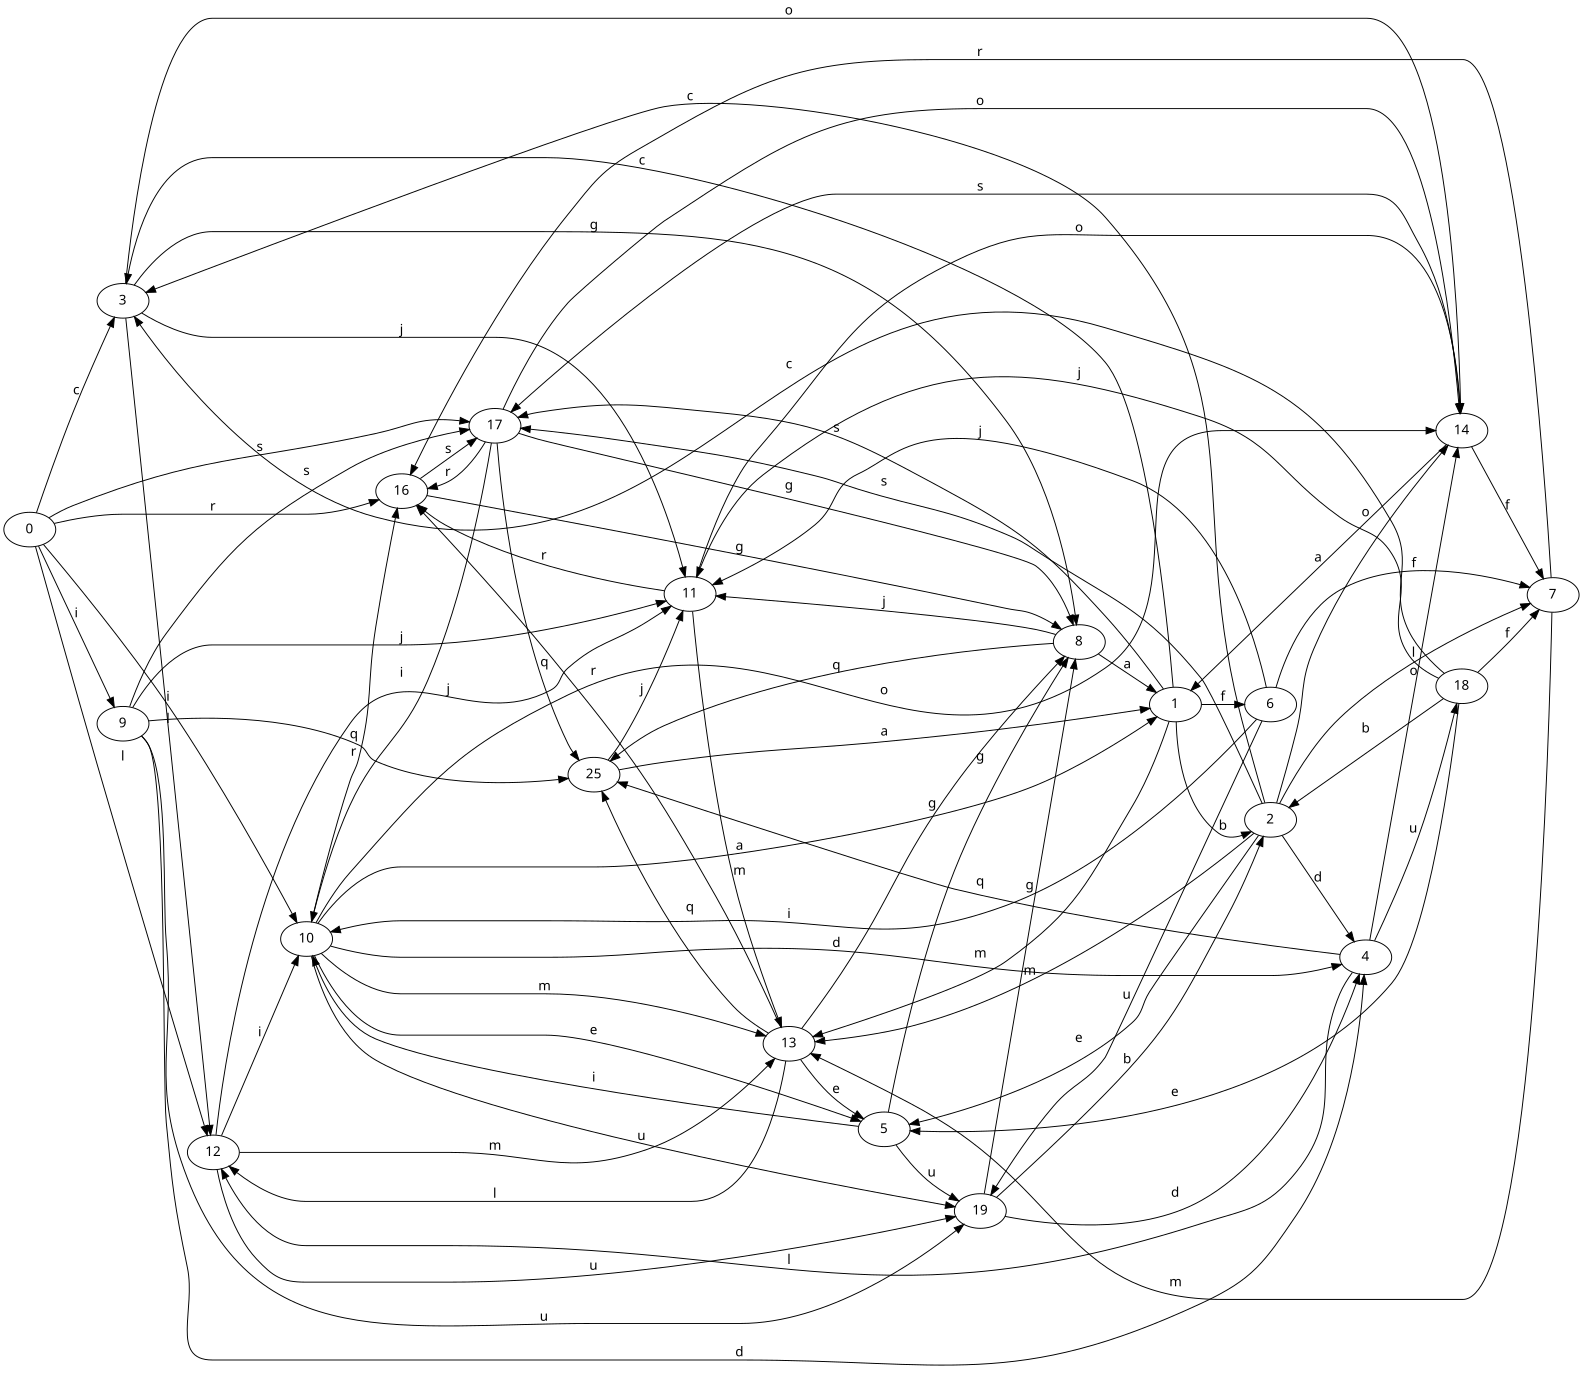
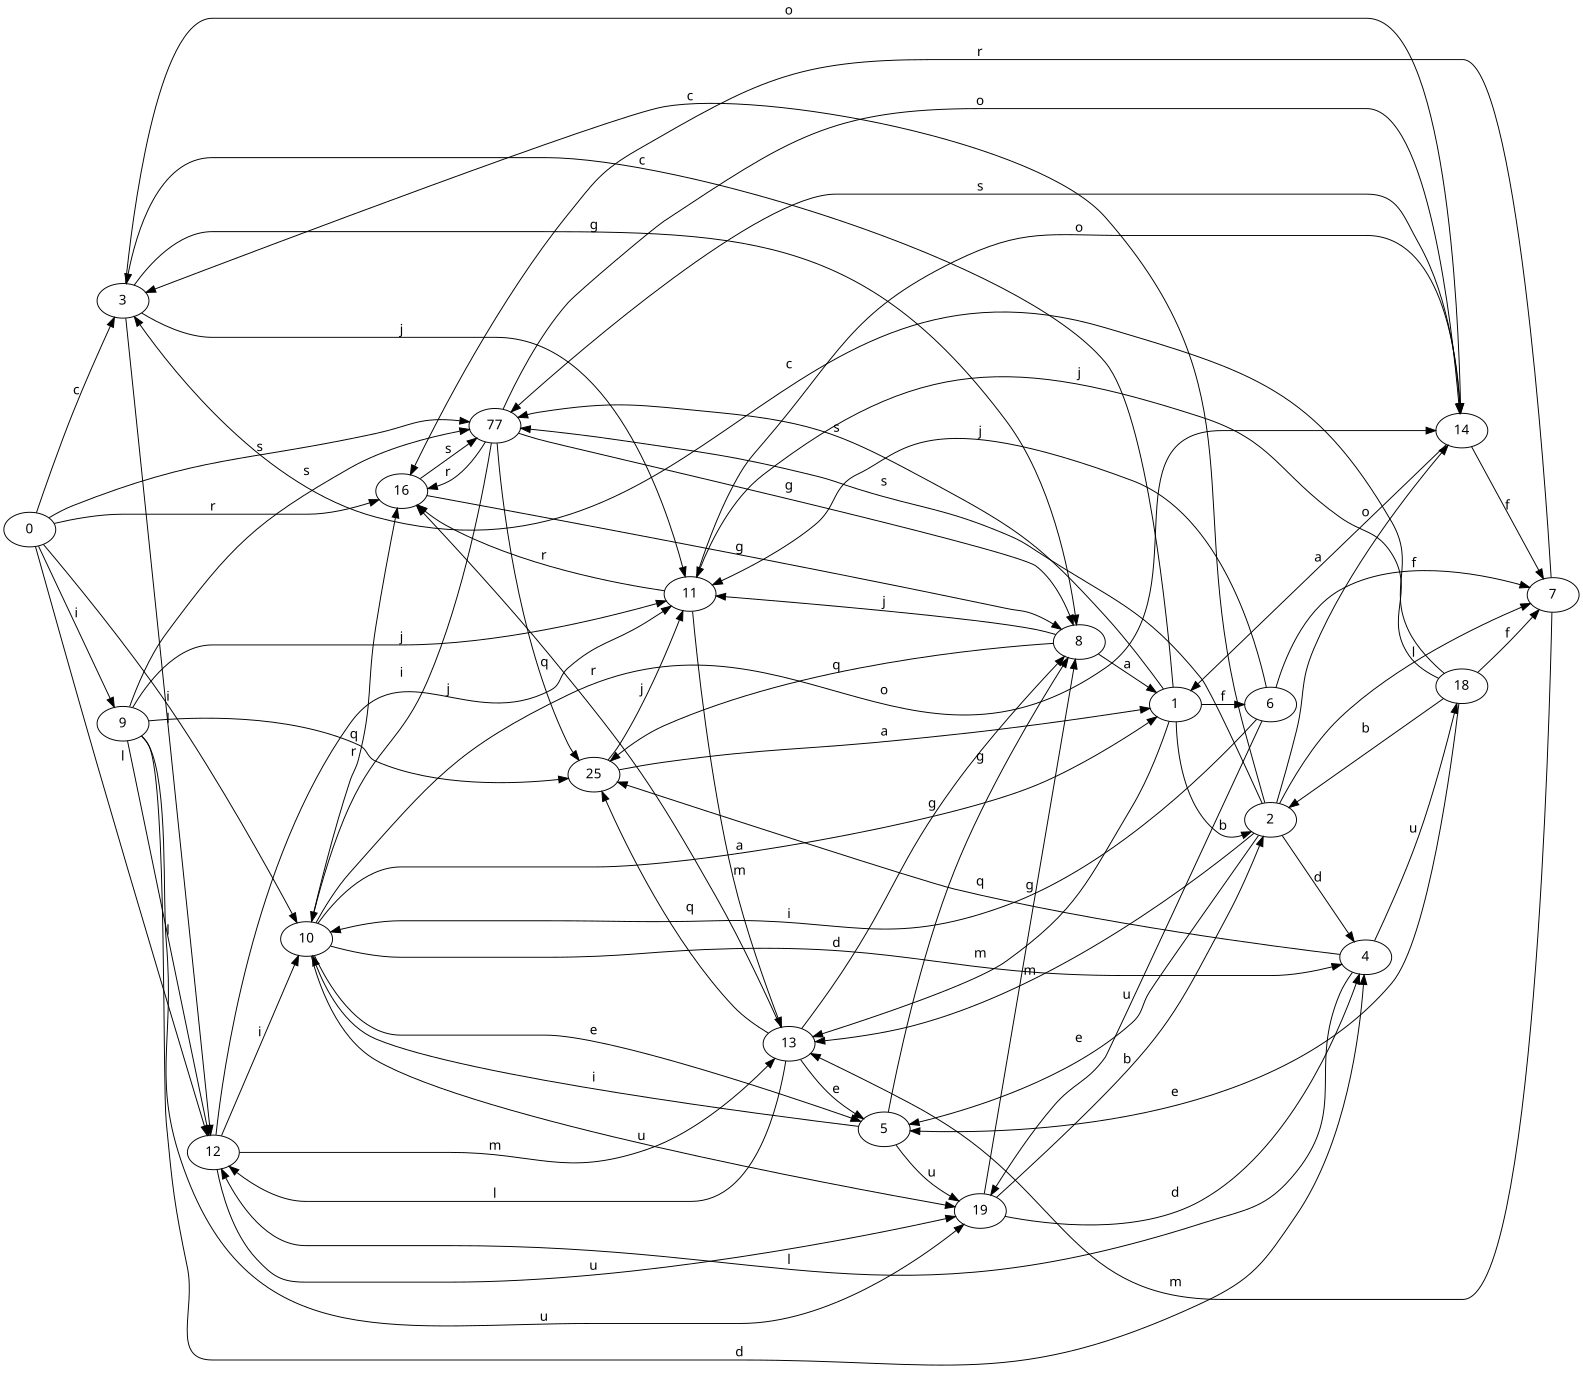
(495, 426) -> (495, 426)
(1413, 699) -> none
none -> (175, 972)
(535, 994) -> none
